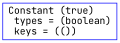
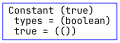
(60, 21) -> (60, 21)
